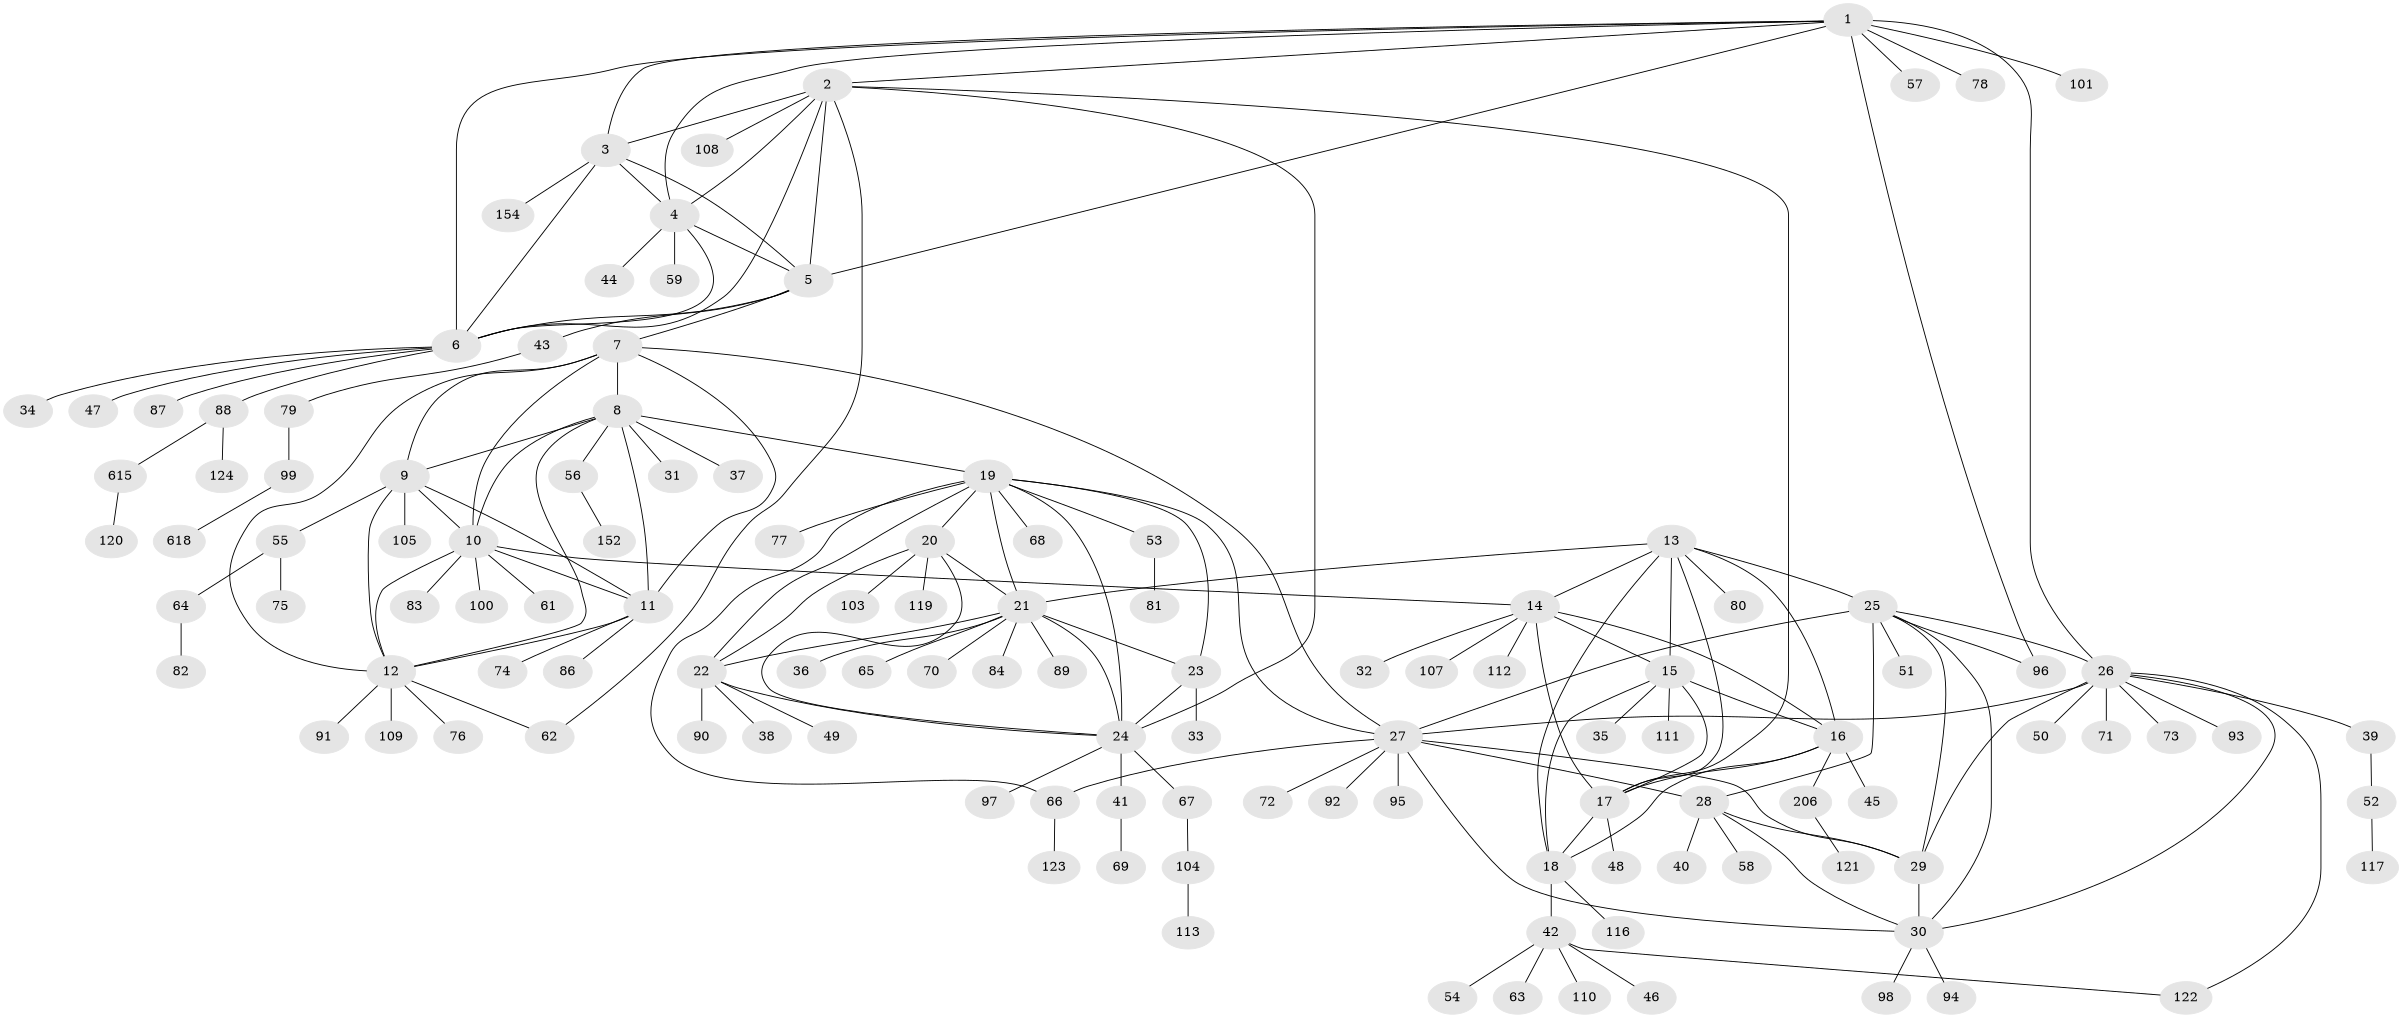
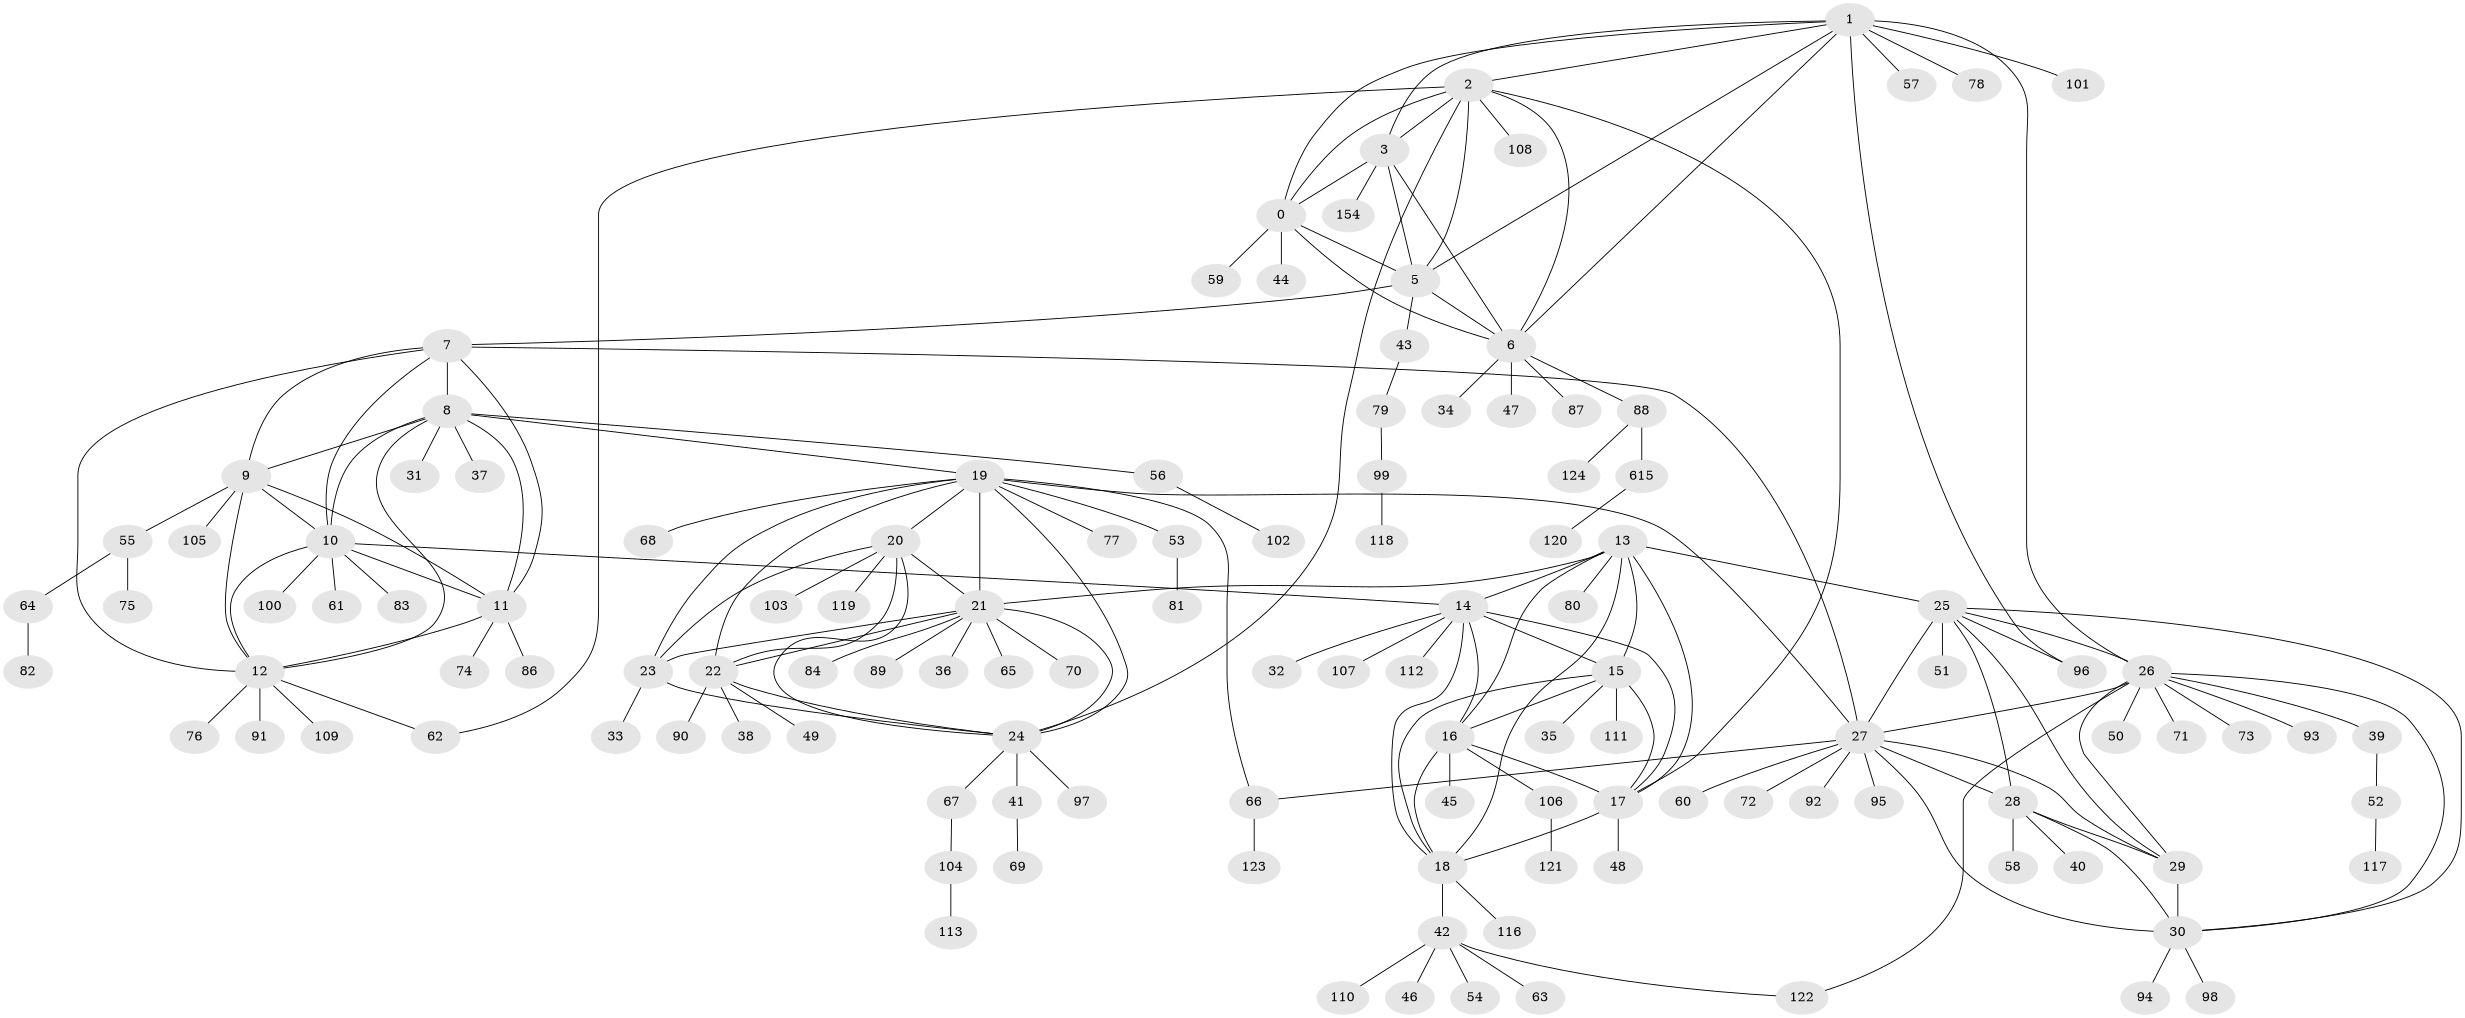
(675, 216) -> (1281, 216)
(179, 542) -> (1382, 542)
(609, 542) -> (1279, 542)
none -> (762, 581)
none -> (1394, 728)
none -> (1683, 802)
(1806, 802) -> (1551, 802)
